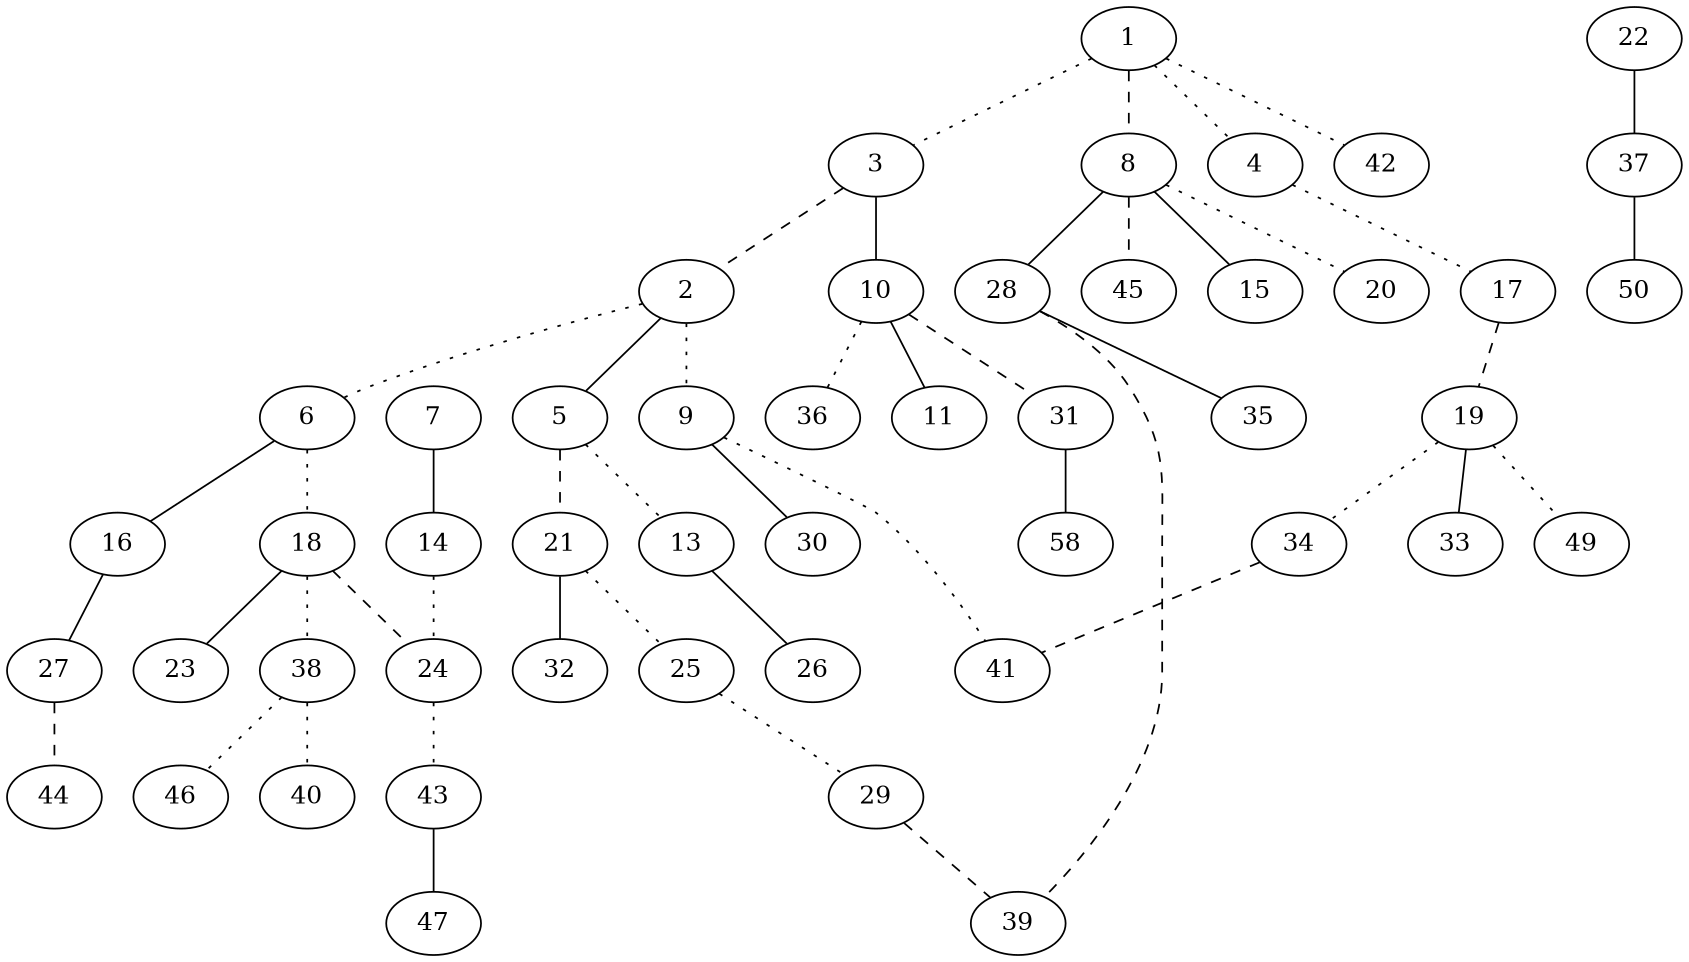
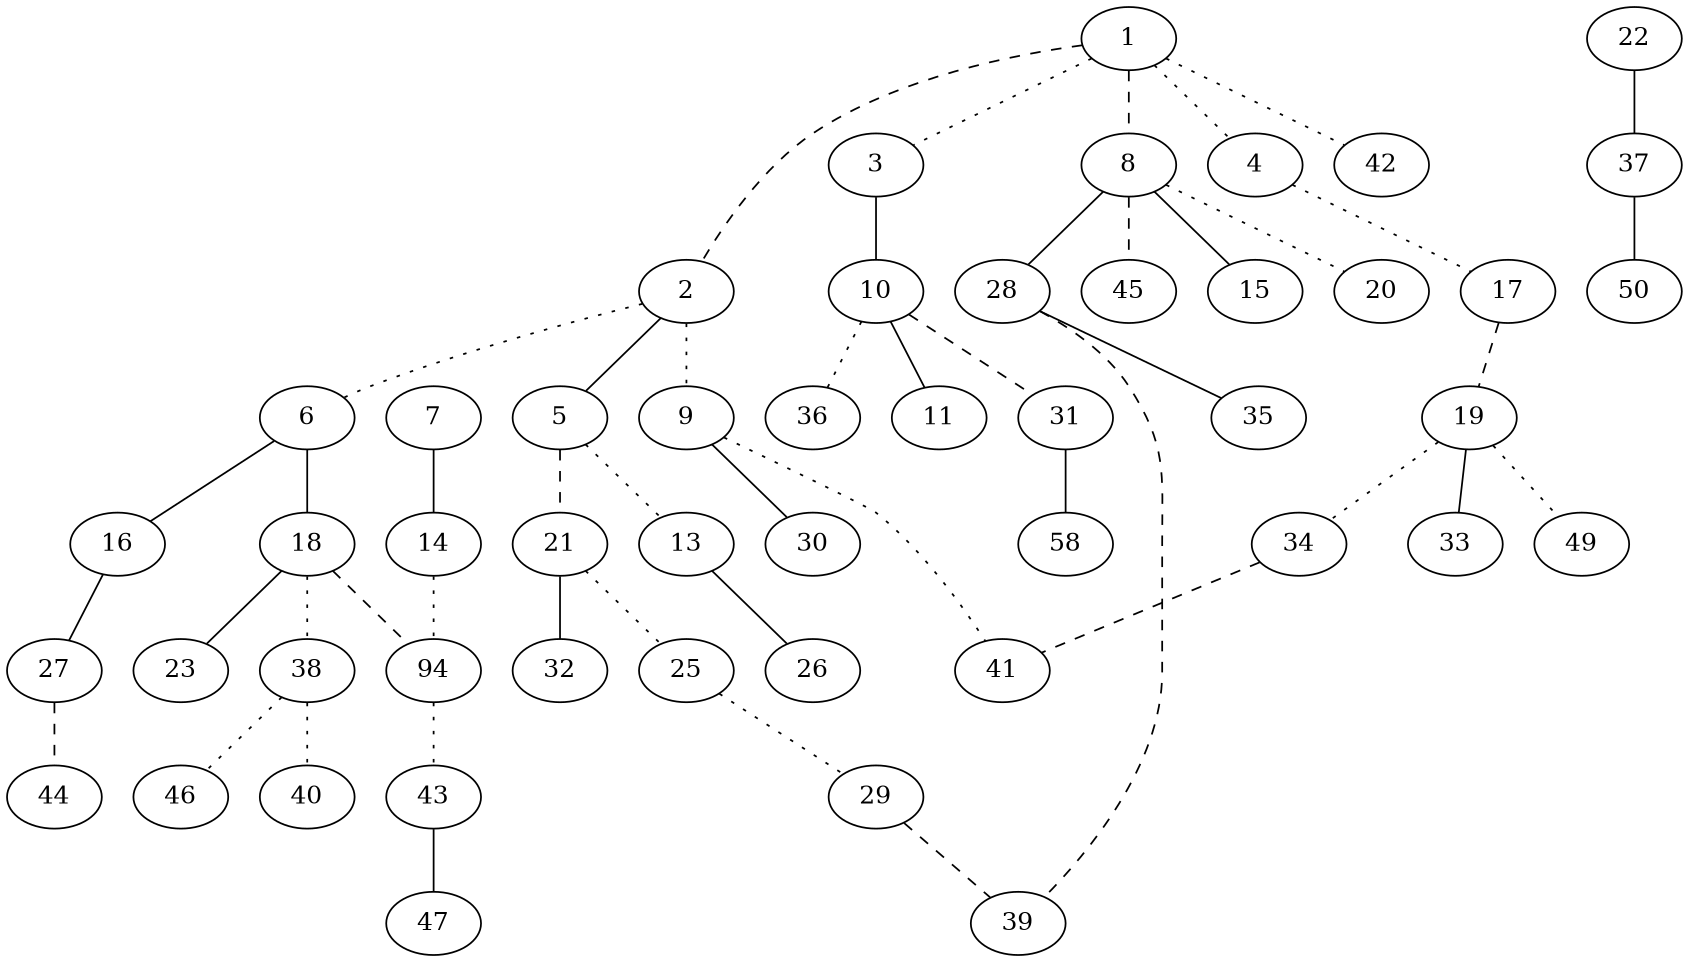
(781, 228) -> (863, 106)
(307, 481) -> (307, 481)
(434, 671) -> (434, 671)
